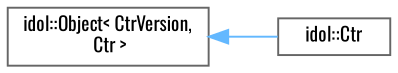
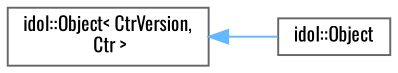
(334, 37) -> (334, 37)
